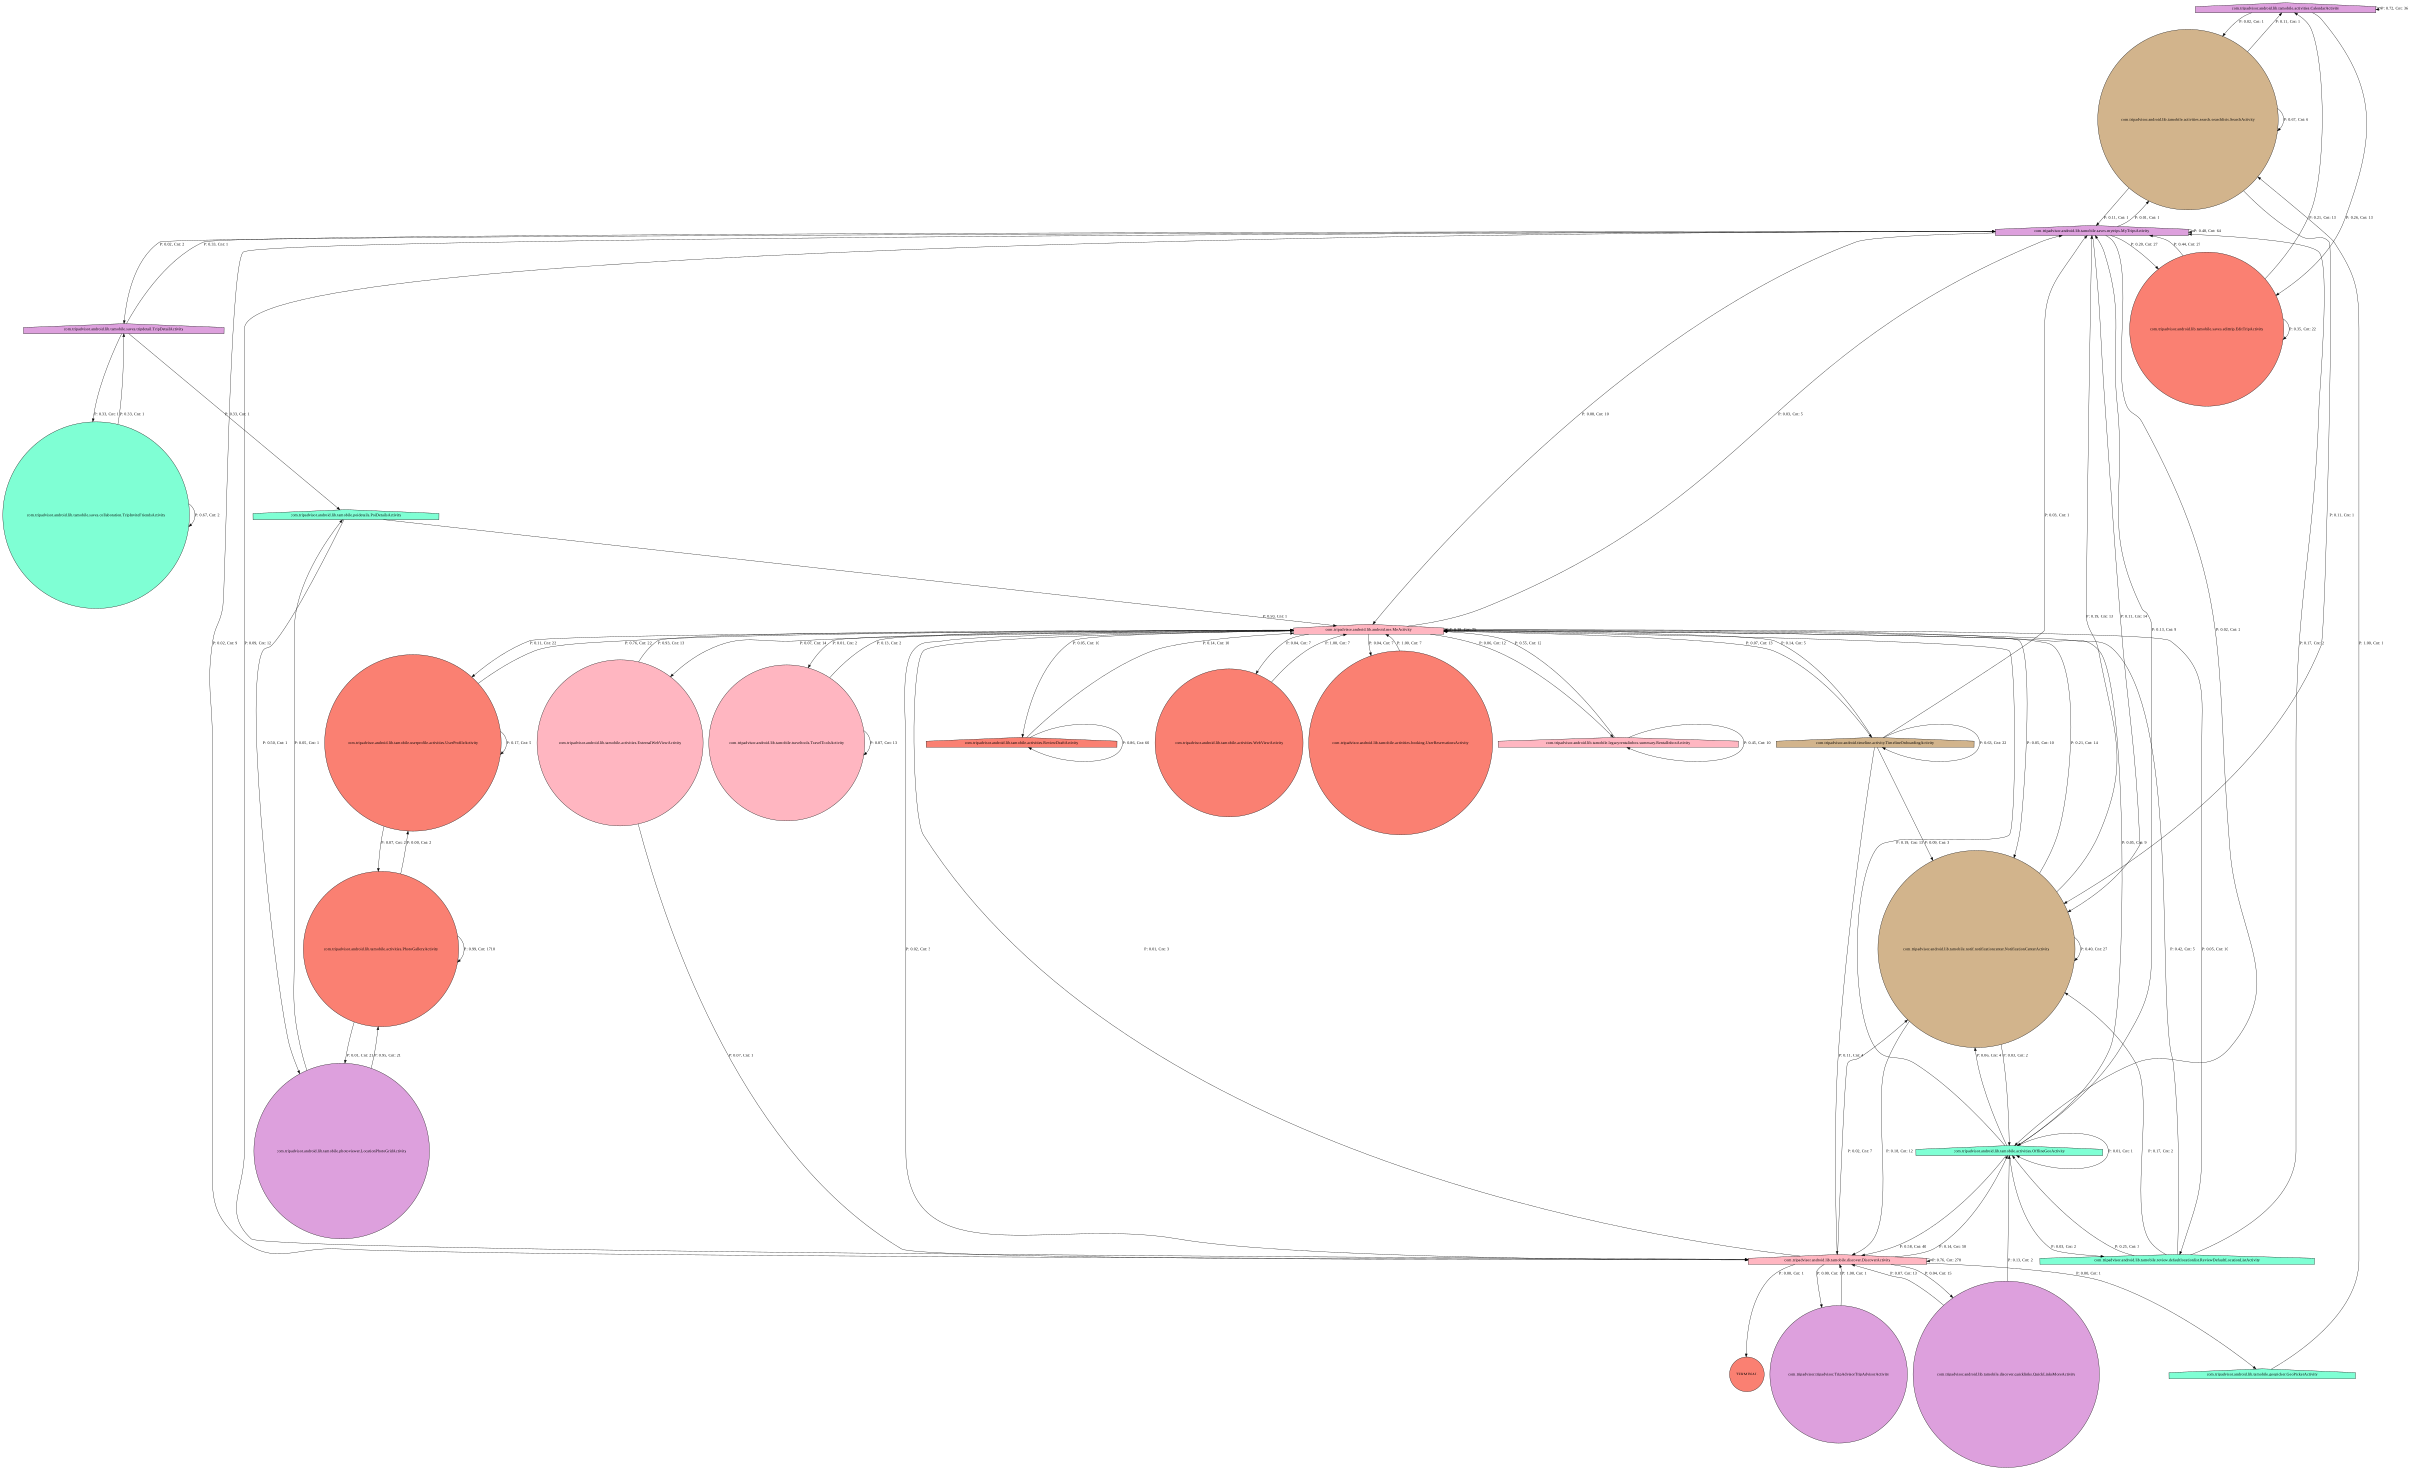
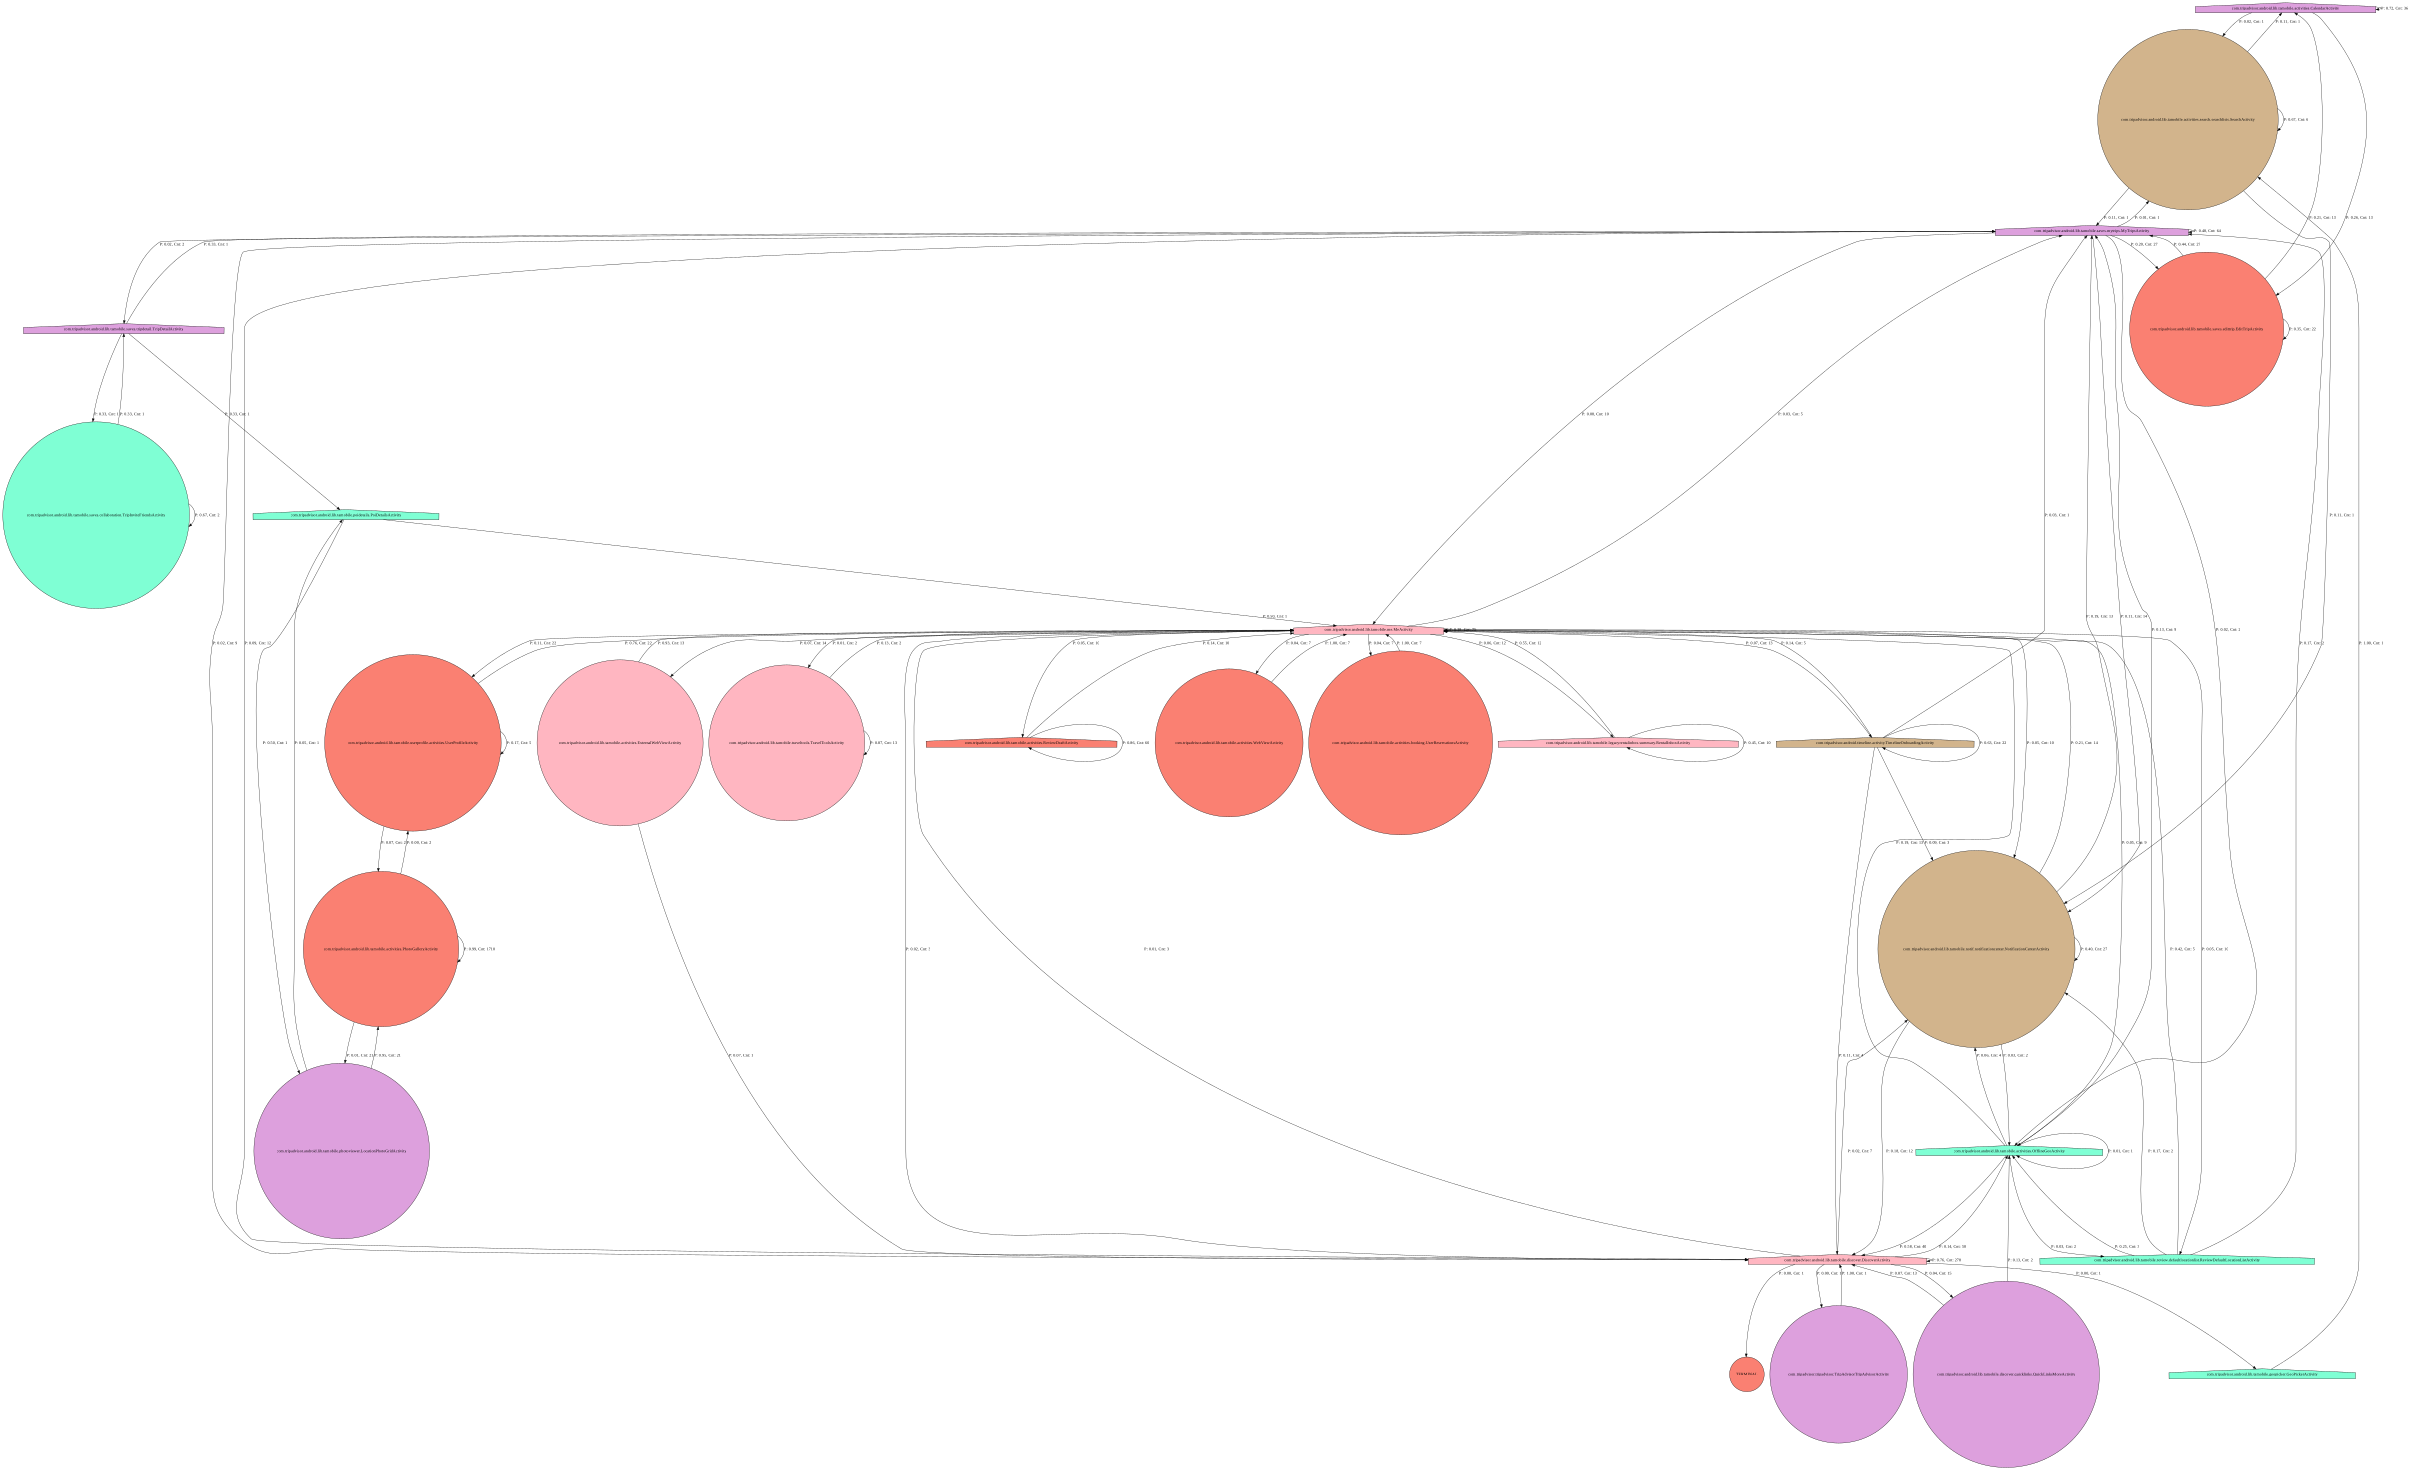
(1369, 630) -> (1369, 630)
